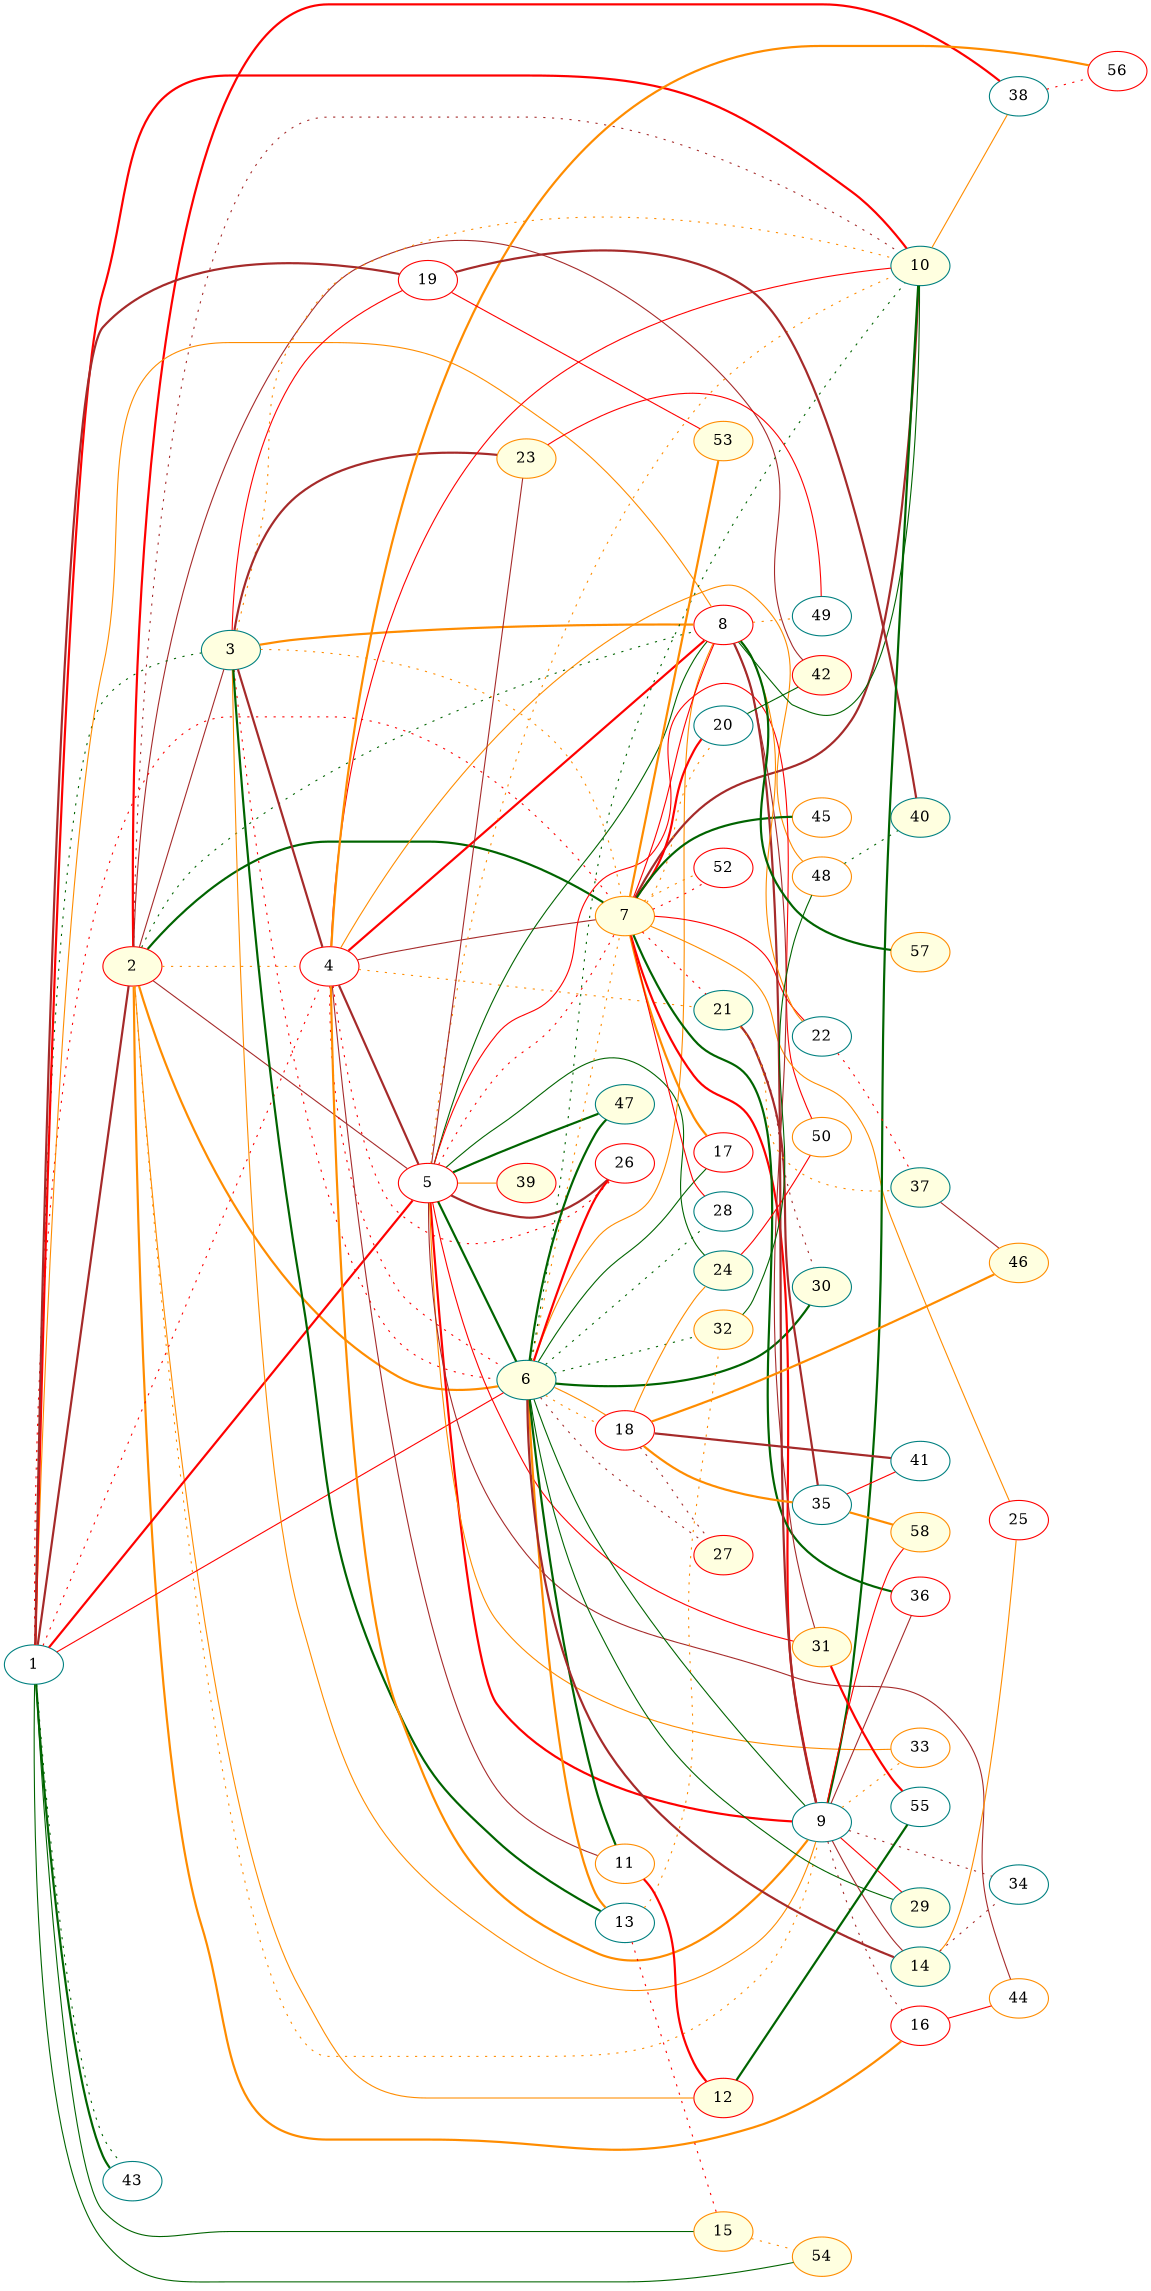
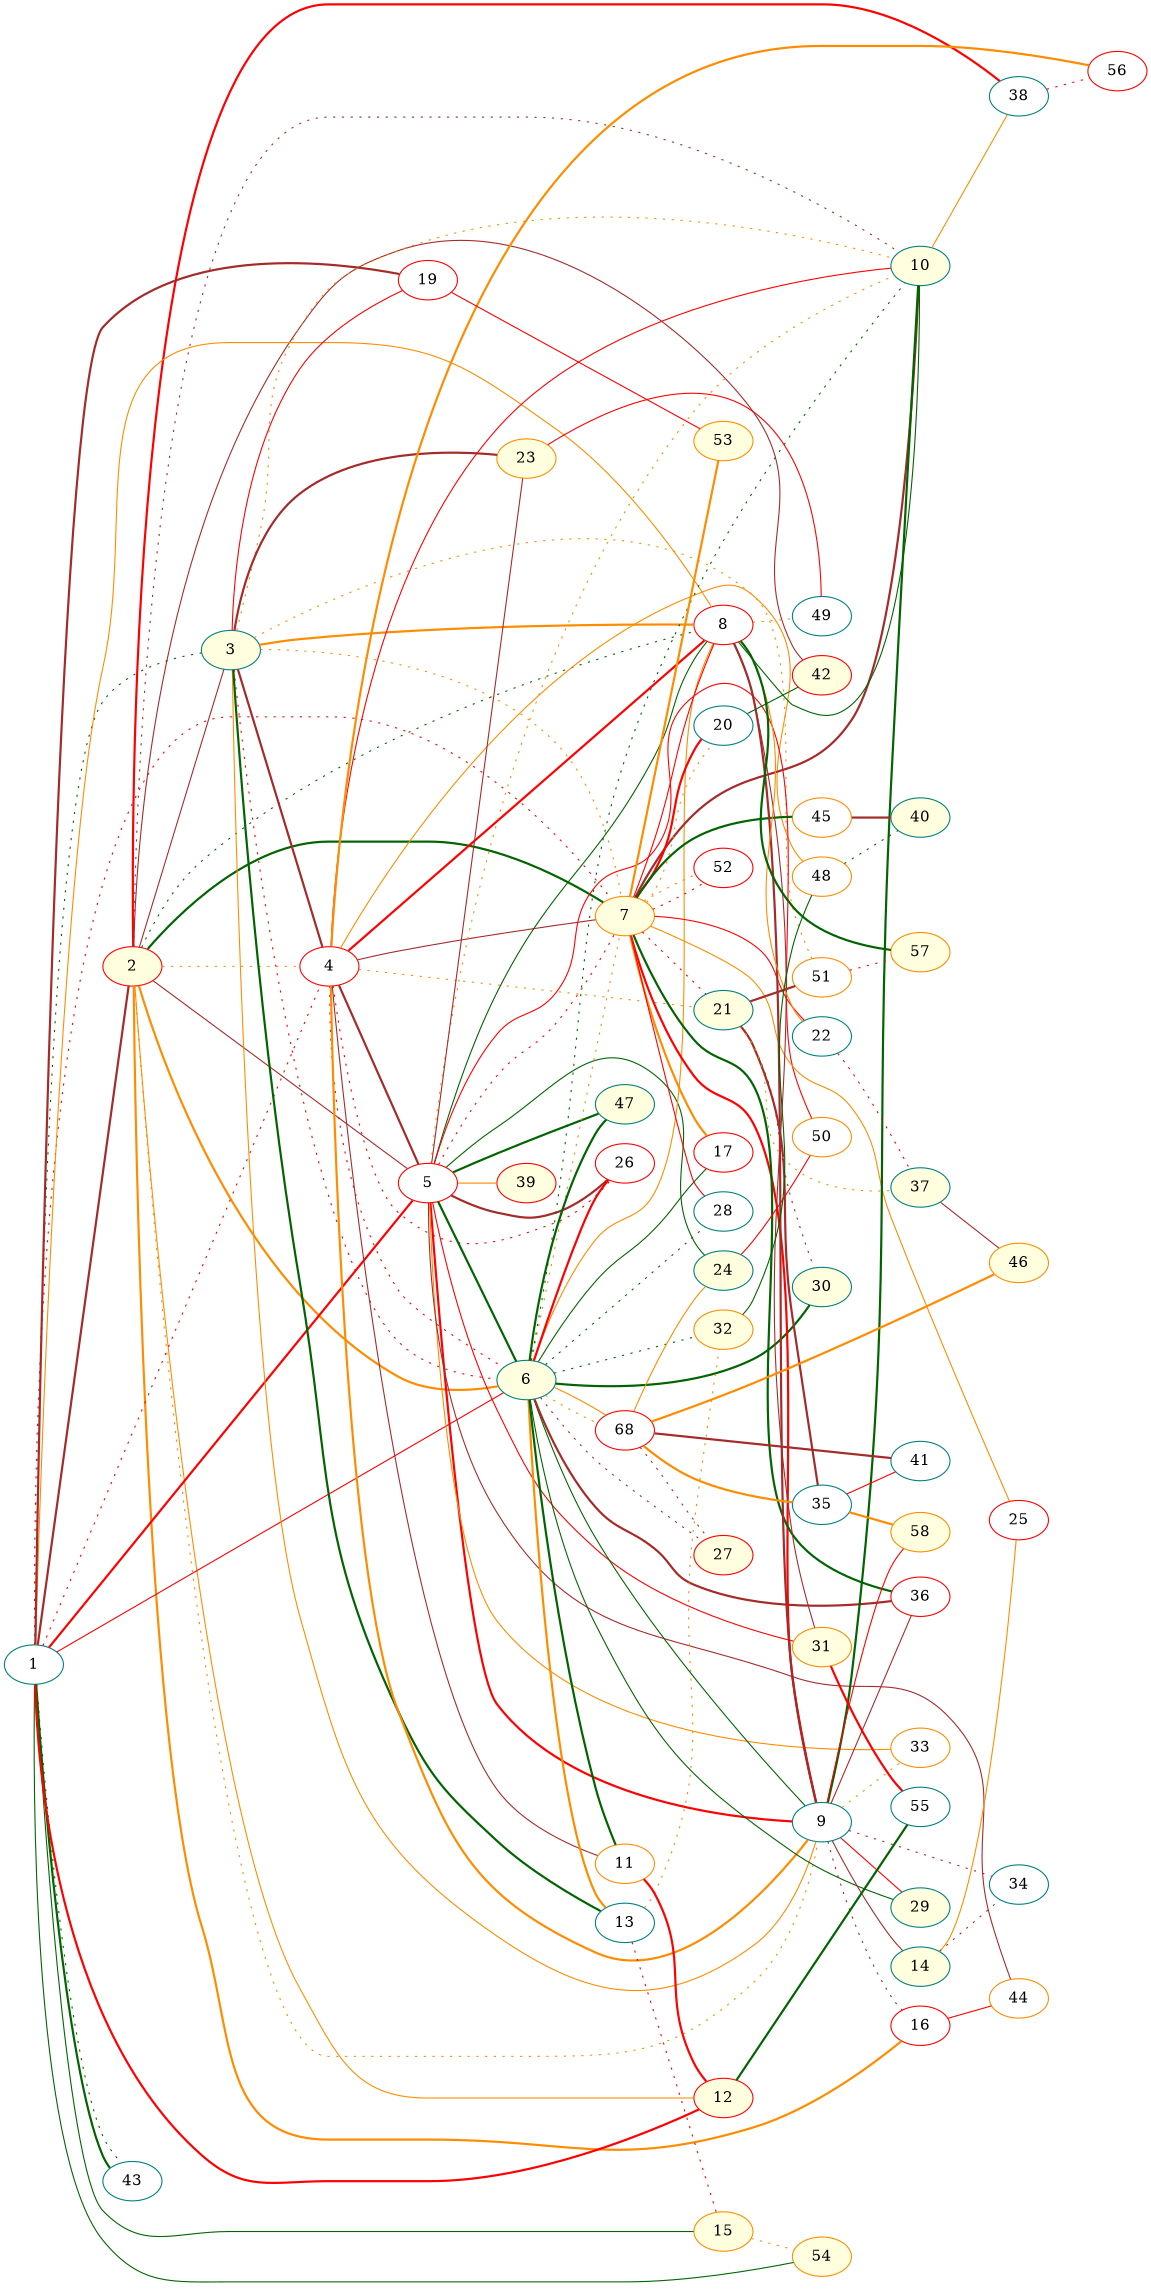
(104, 289) -> (203, 2156)
(814, 389) -> (871, 818)
none -> (822, 977)
(625, 1430) -> (625, 1430)
(607, 1748) -> (674, 1570)
